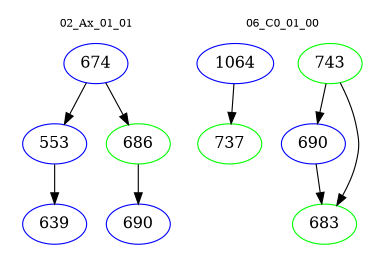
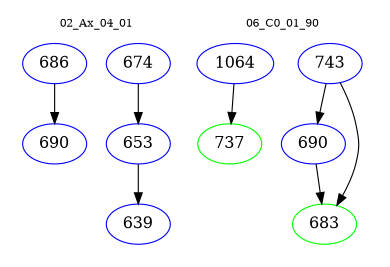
(96, 24) -> (96, 24)
(283, 24) -> (283, 24)
(330, 64) -> (330, 64)
(114, 99) -> none
(55, 144) -> (138, 144)
(138, 144) -> (55, 64)
